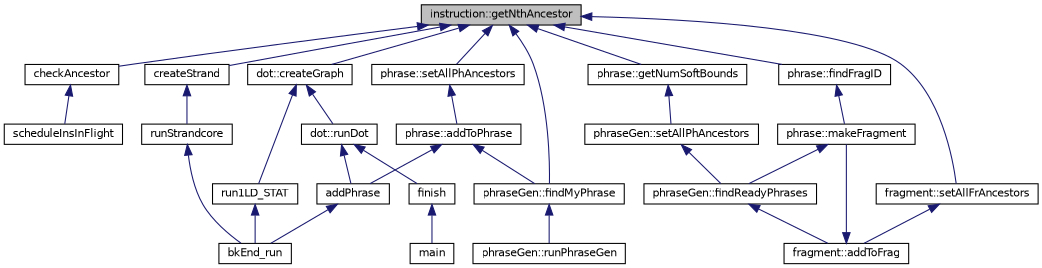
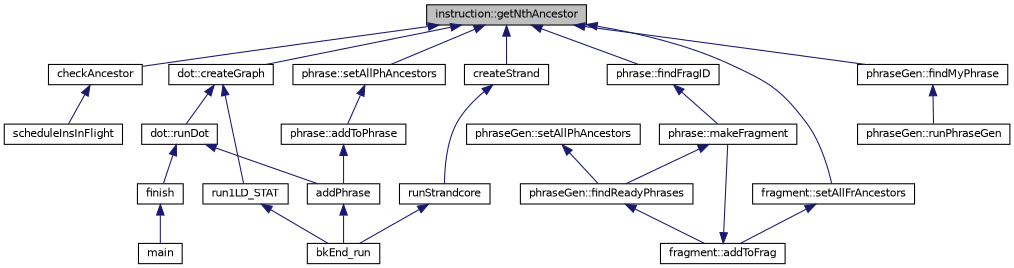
(667, 75) -> none
(508, 167) -> none
